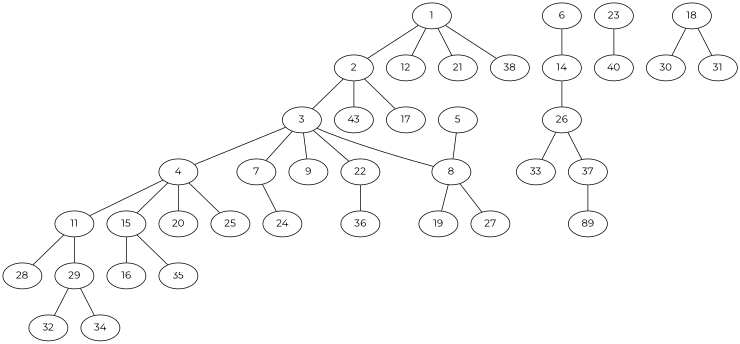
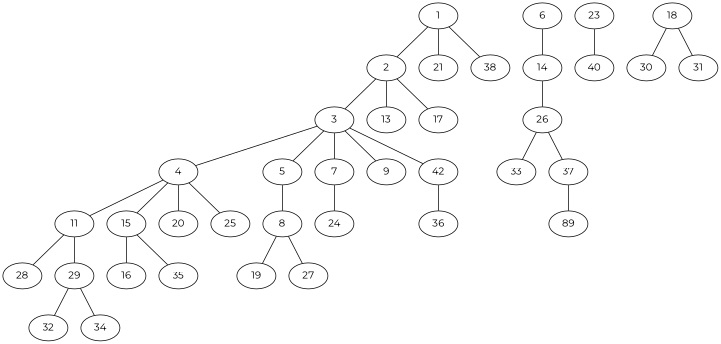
(406, 68) -> none
(354, 120) -> (386, 120)
(375, 149) -> (308, 146)
(360, 172) -> (438, 172)
